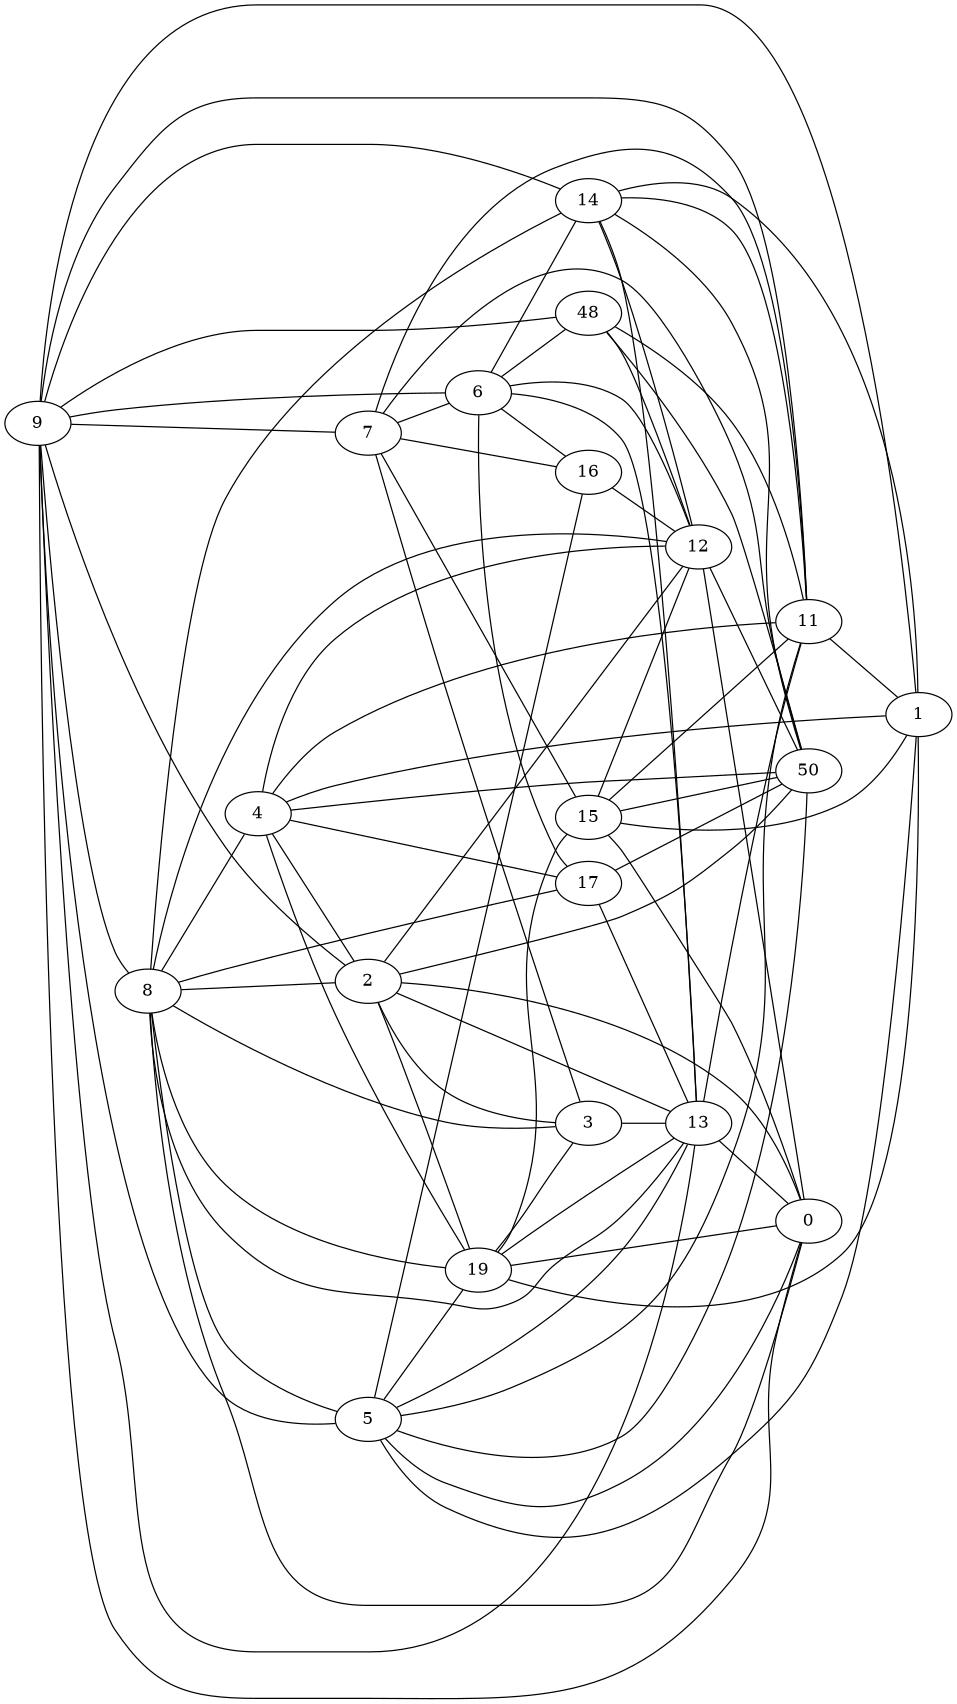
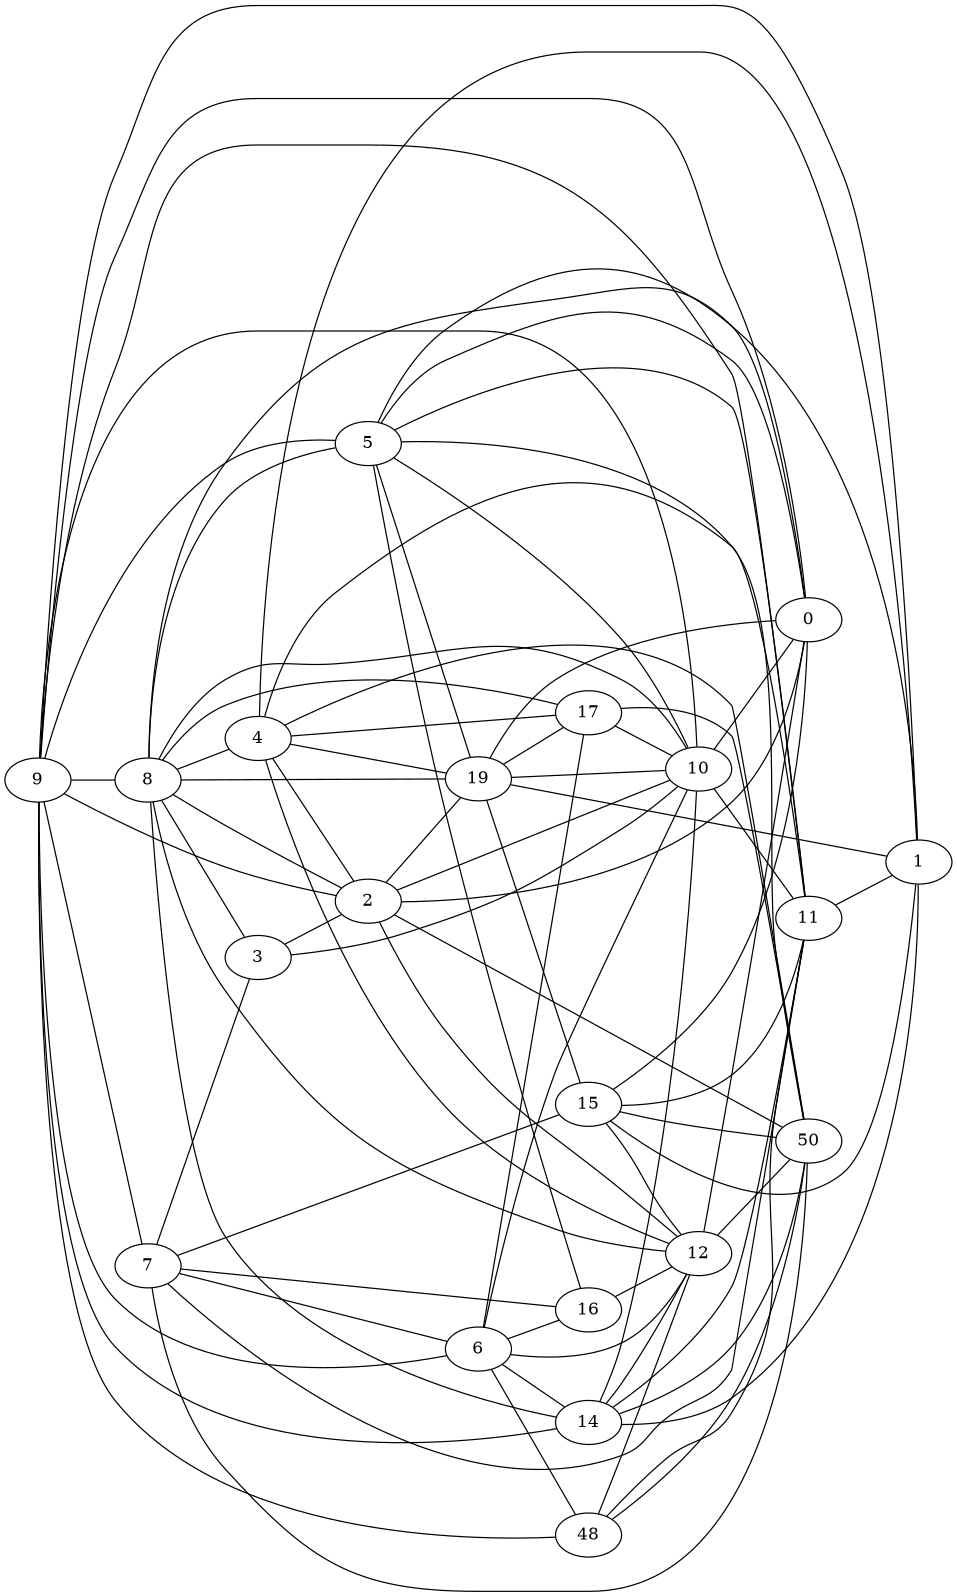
(699, 1123) -> (699, 769)
(535, 1198) -> (534, 746)
